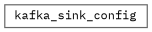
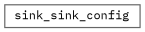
(76, 16) -> (72, 16)
